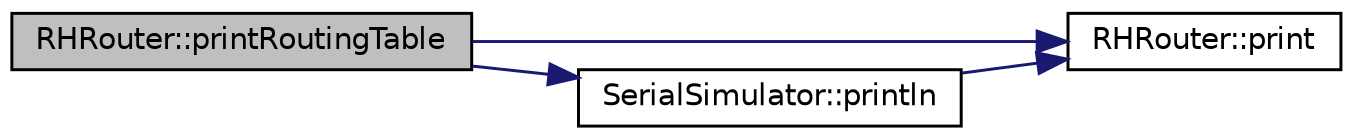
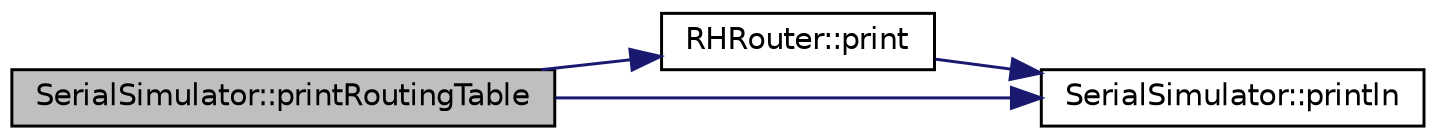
(242, 42) -> (283, 98)
(1000, 68) -> (973, 64)
